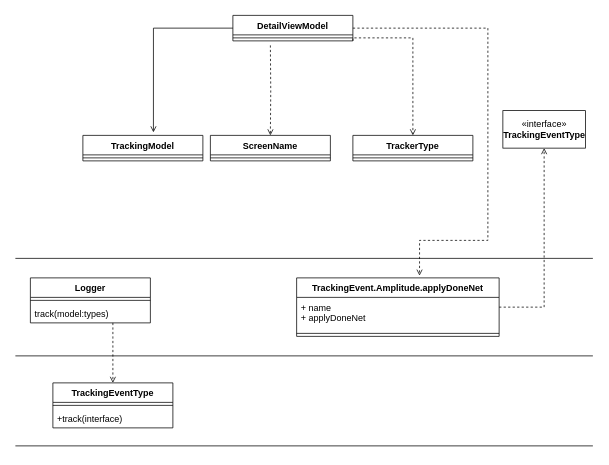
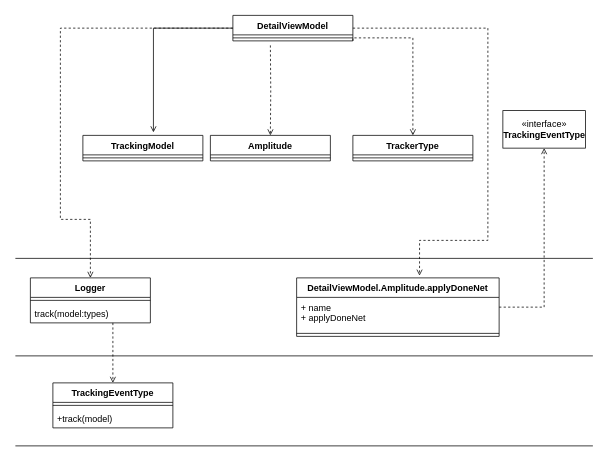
none -> (60, 121)
(270, 146) -> (270, 146)
(398, 288) -> (398, 288)
(99, 419) -> (89, 419)
